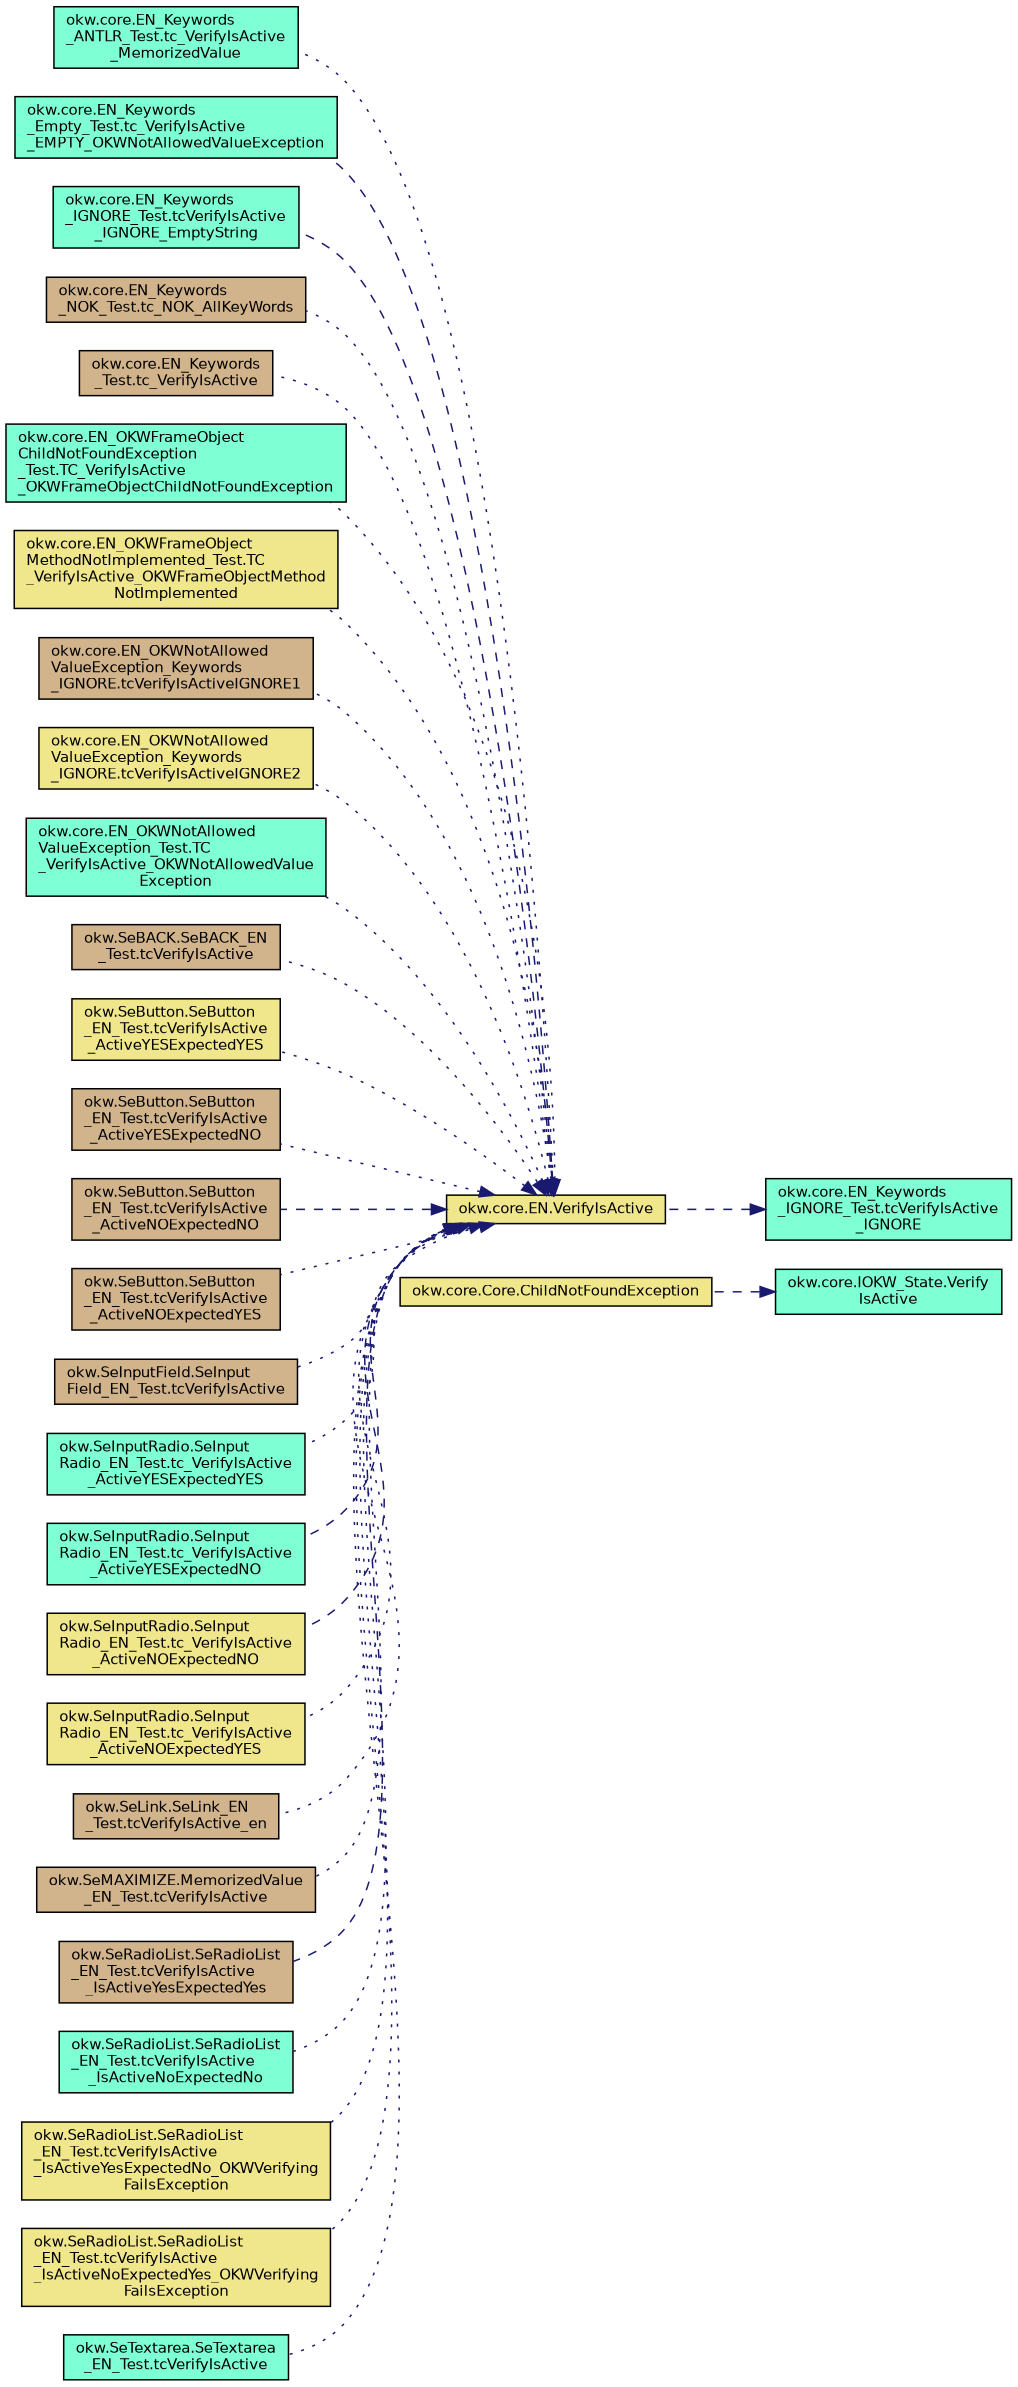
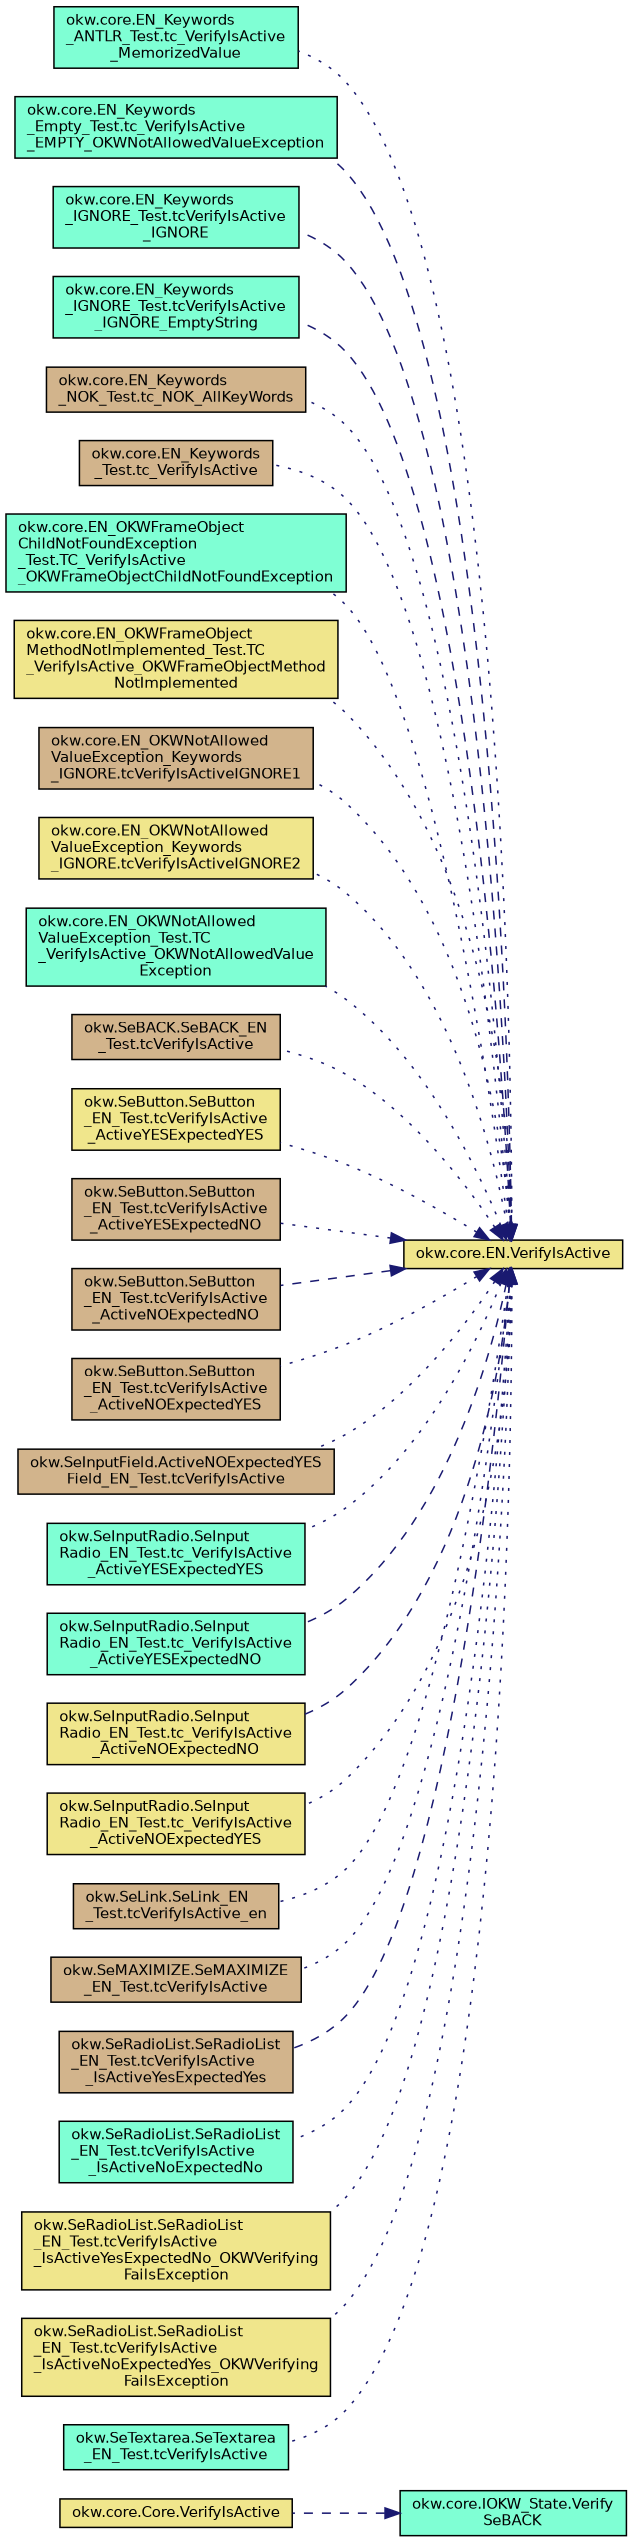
(708, 1209) -> (472, 705)
(556, 1292) -> (176, 2513)
(889, 1292) -> (513, 2513)
(176, 1382) -> (176, 1472)
(176, 1890) -> (176, 1980)
